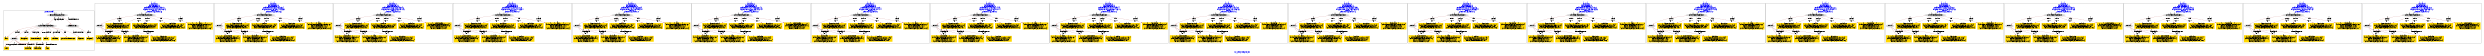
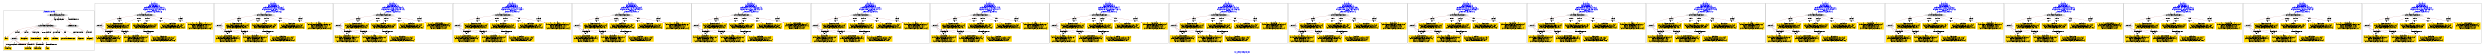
(49, 12) -> (49, 12)
(89, 32) -> (89, 32)
(6, 48) -> (8, 48)
